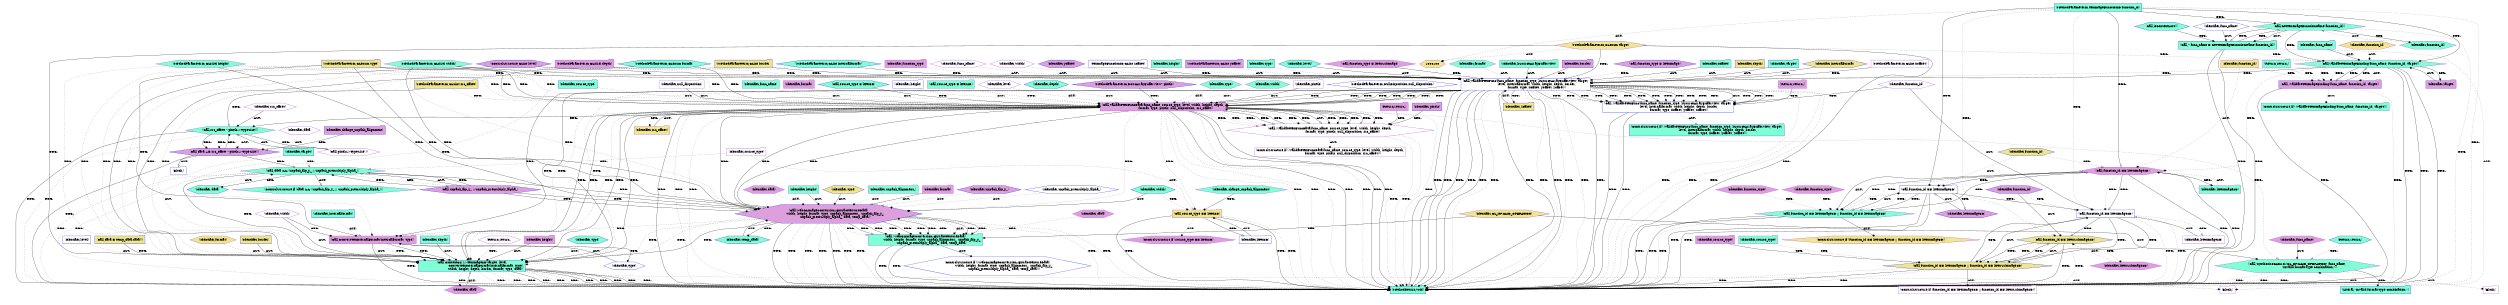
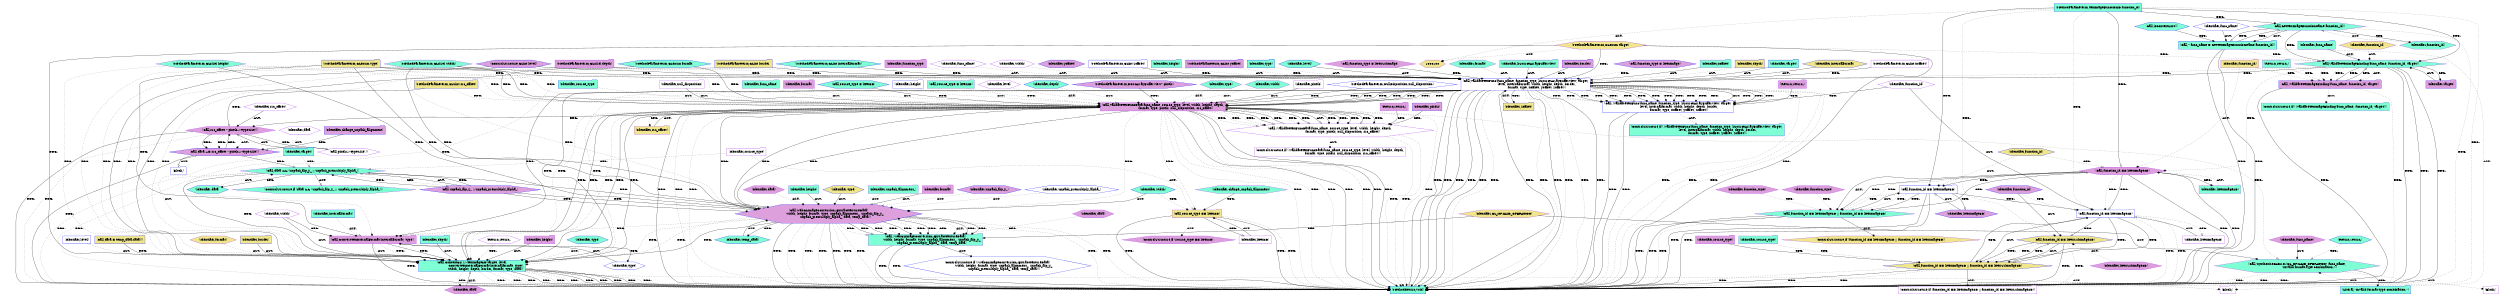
(1118, 64) -> (1118, 64)
(230, 130) -> (230, 130)
(1255, 240) -> (1255, 240)
(2103, 251) -> none
